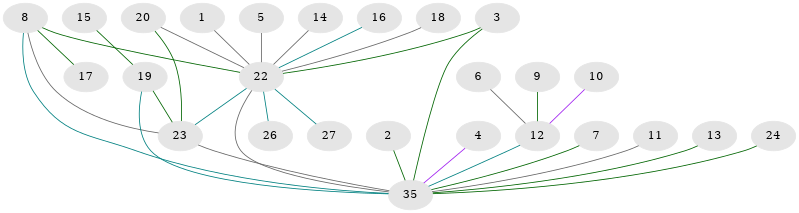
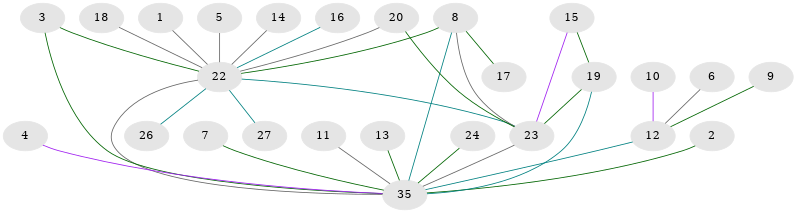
none -> (552, 77)
